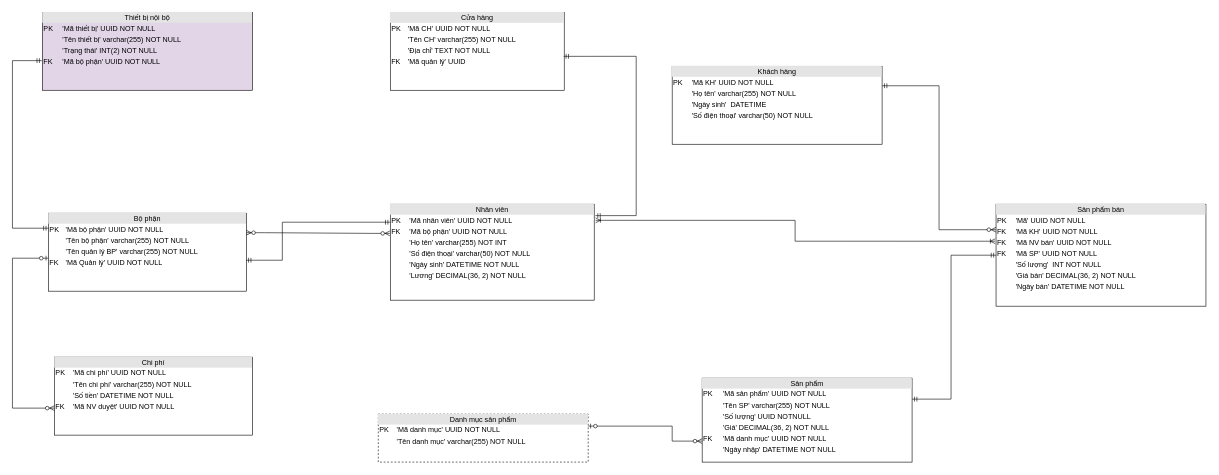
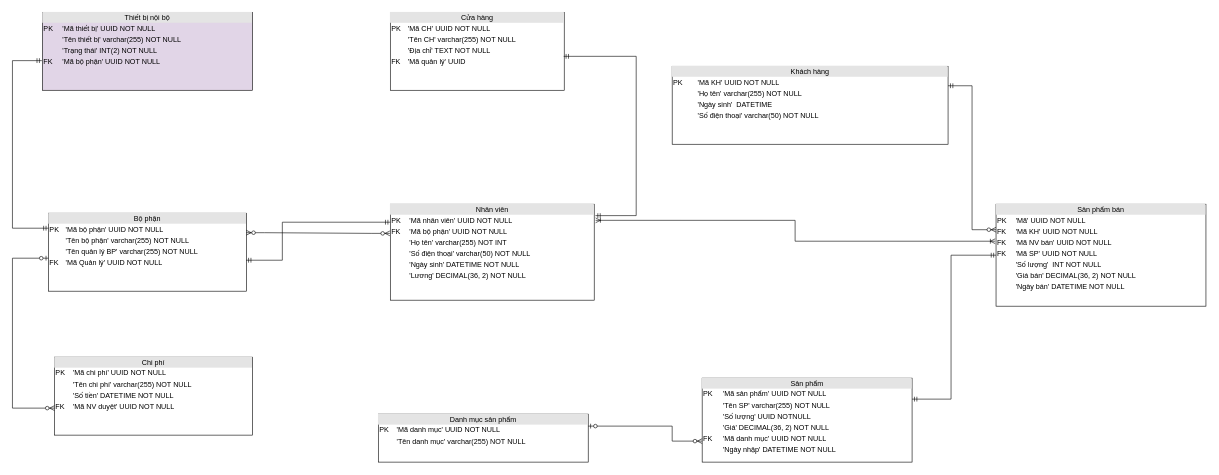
(777, 105) -> (810, 105)
(483, 438) -> (483, 438)
